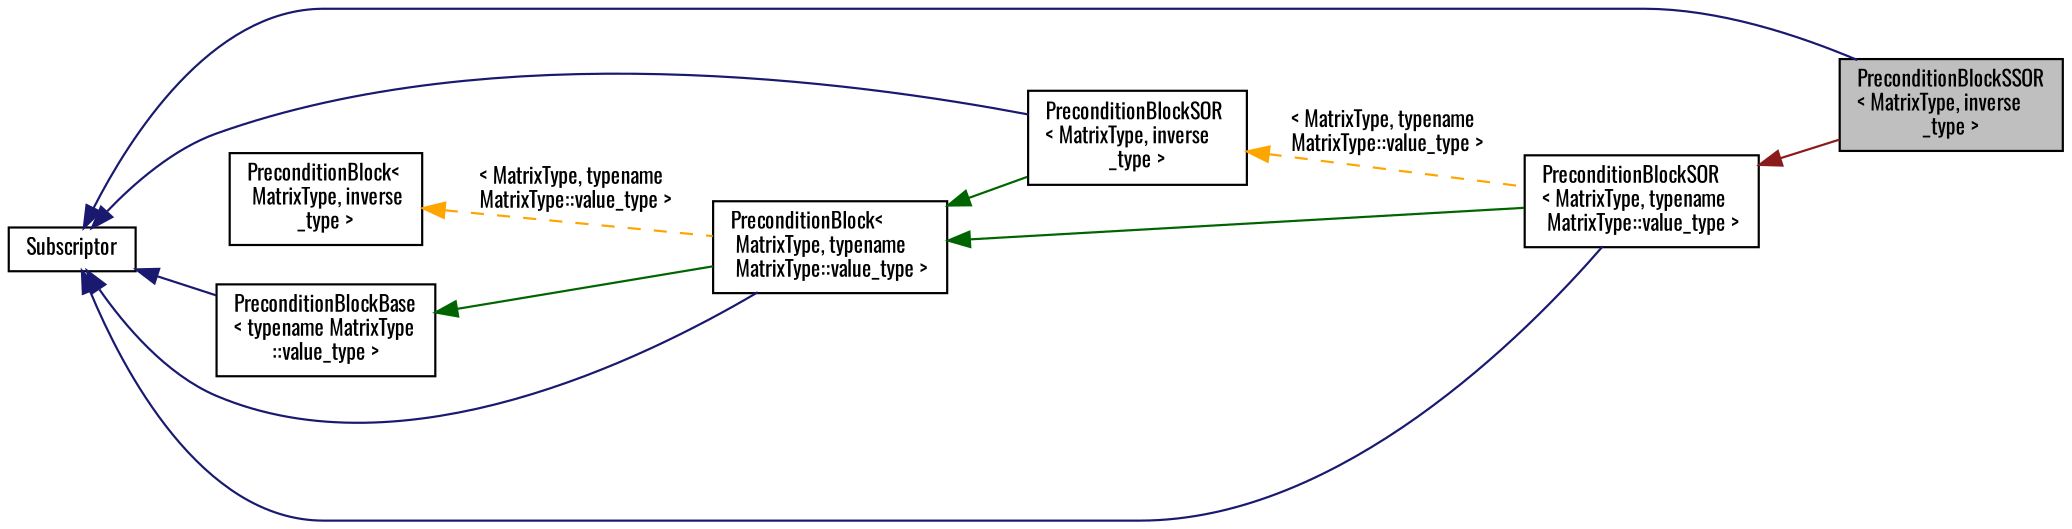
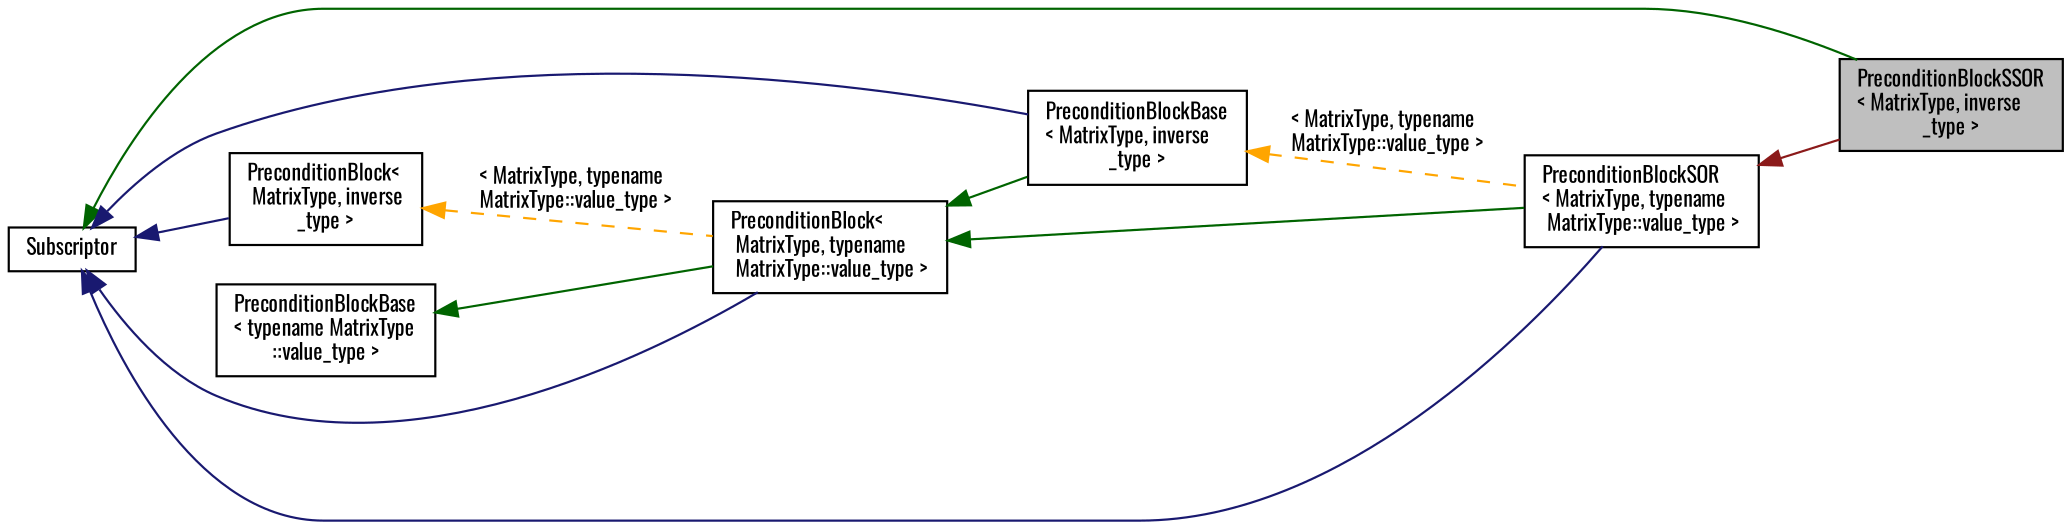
(935, 9) -> (935, 9)
(1138, 138) -> (1138, 138)
(187, 286) -> (193, 225)
